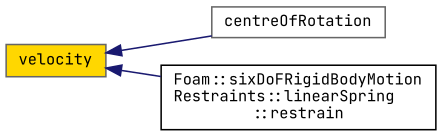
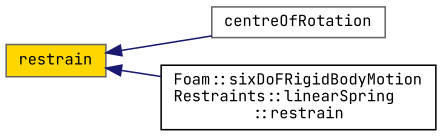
(56, 61) -> (56, 61)
